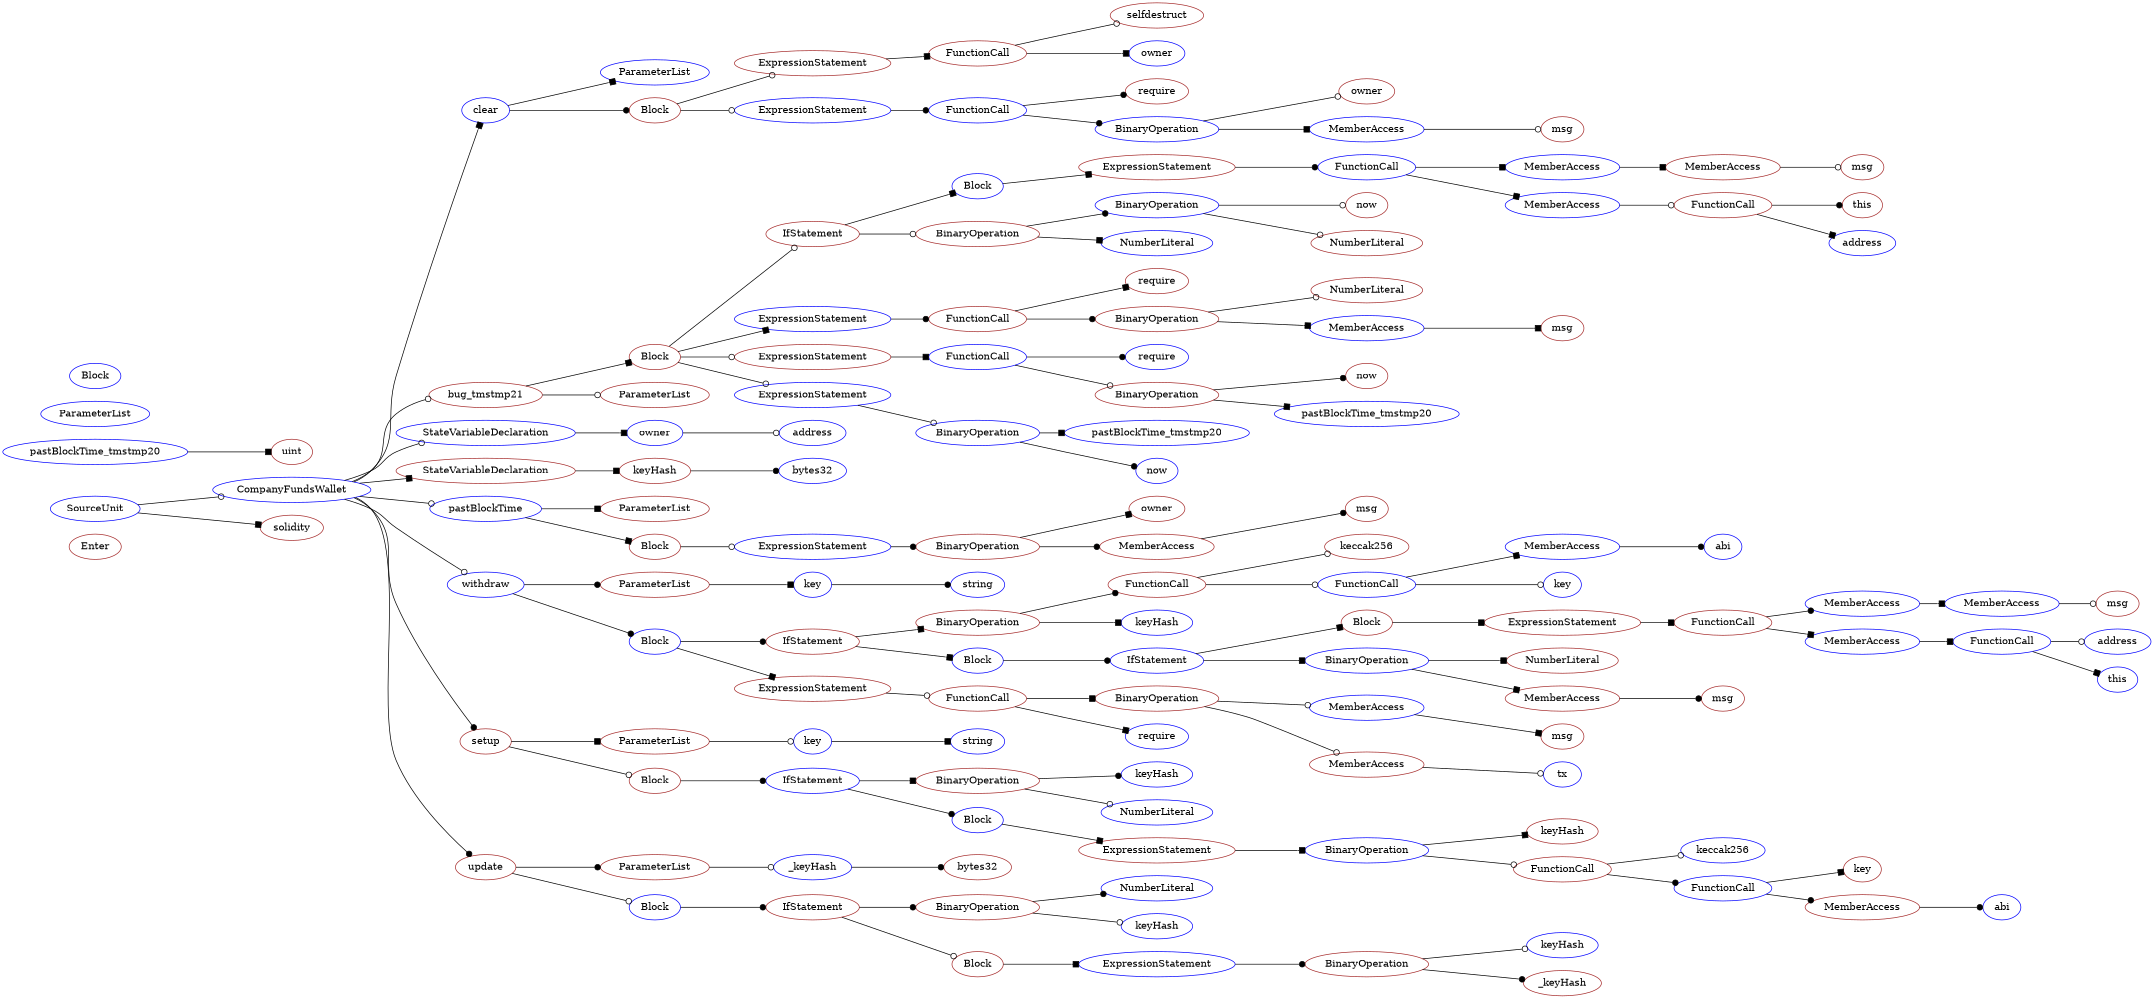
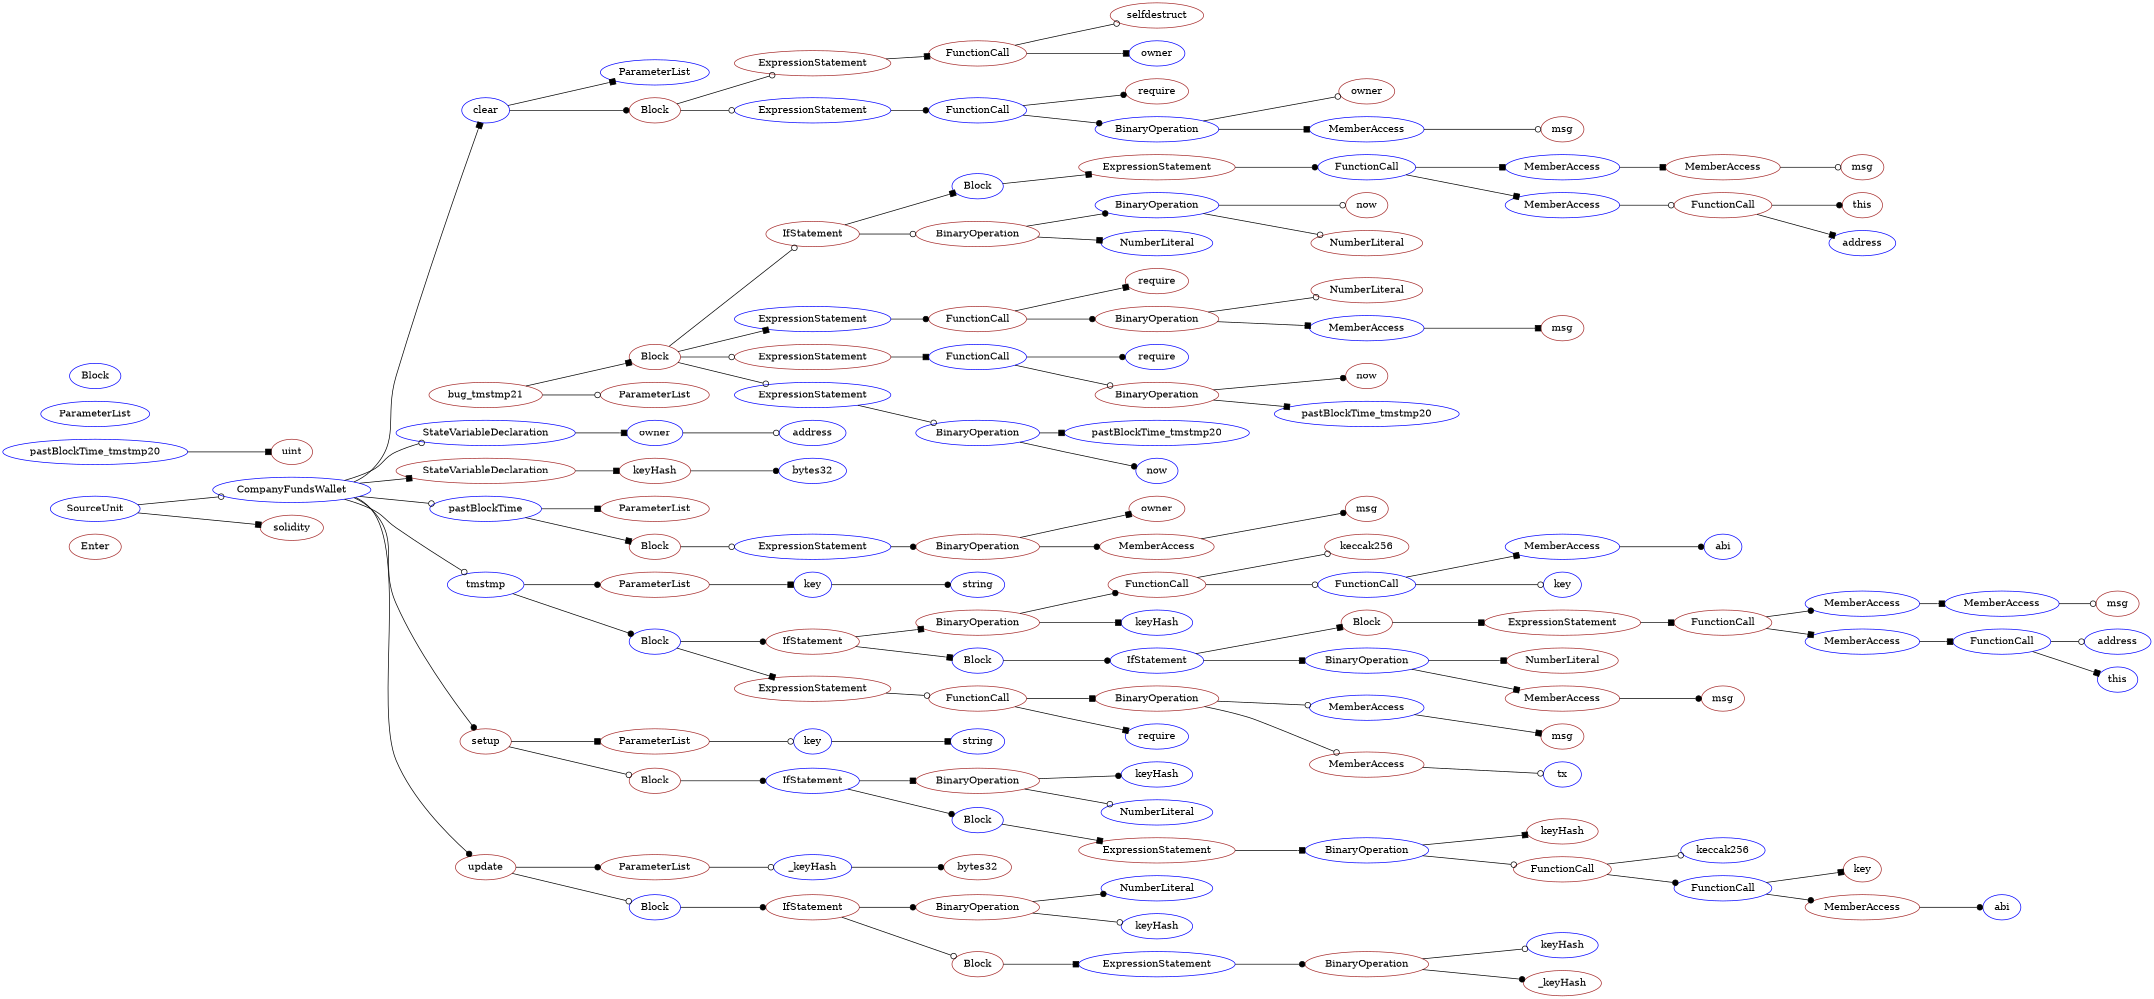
(384, 437) -> none
(486, 585) -> (486, 585)
